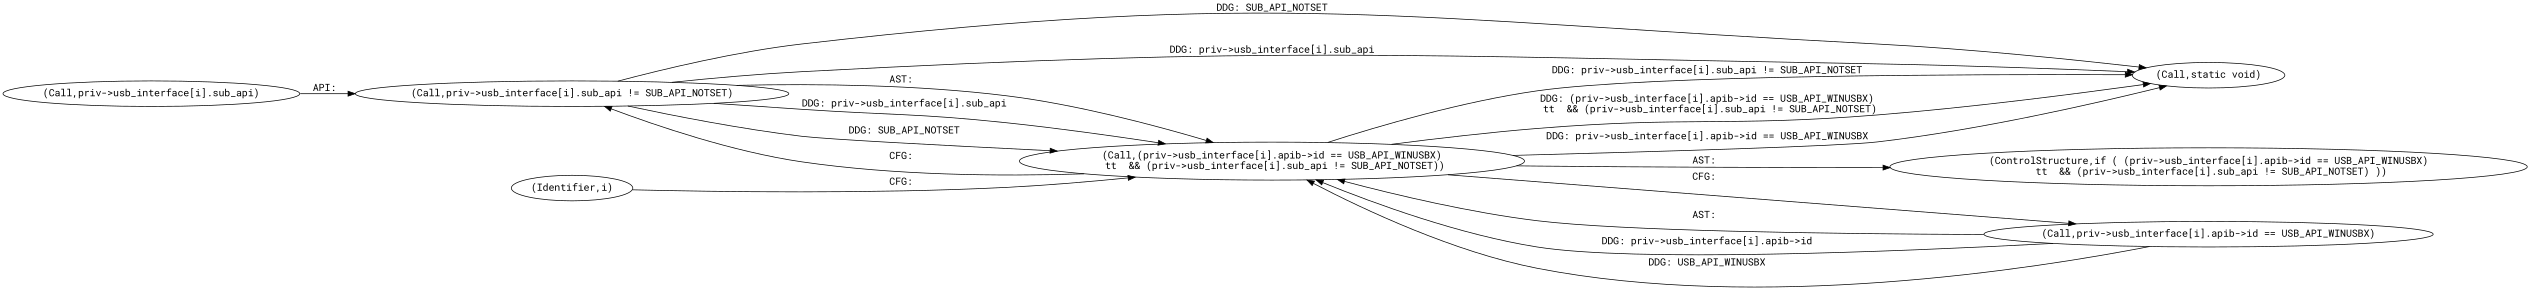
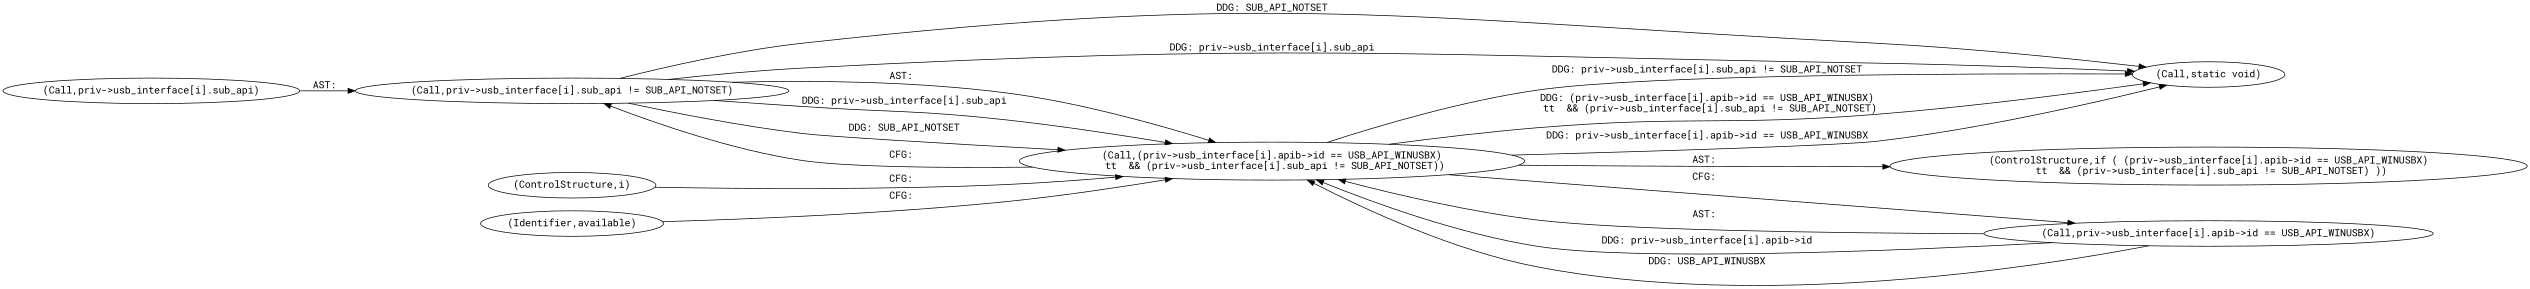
(328, 88) -> (328, 86)
(572, 188) -> (572, 185)
none -> (572, 224)
